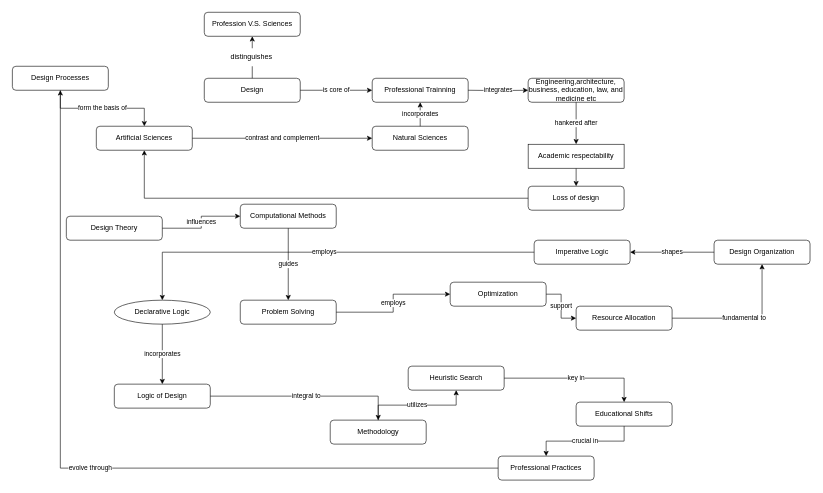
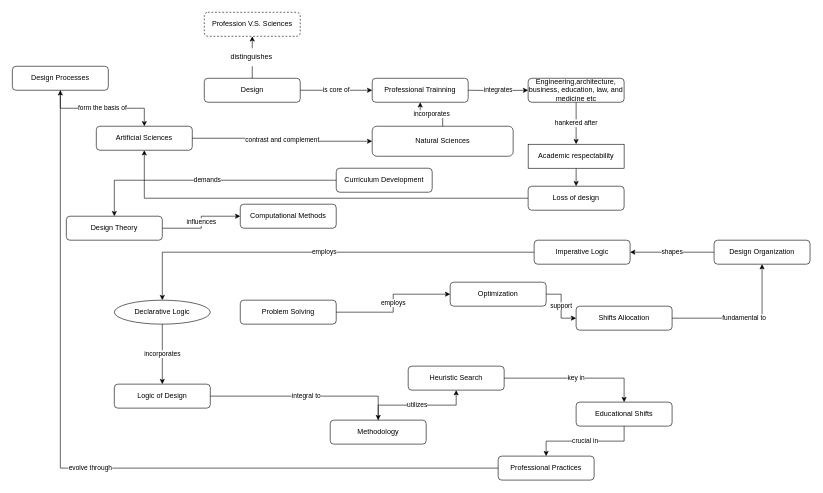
(252, 24) -> (252, 24)
(420, 138) -> (443, 141)
none -> (207, 180)
none -> (384, 180)
(288, 263) -> none
(624, 318) -> (624, 318)
